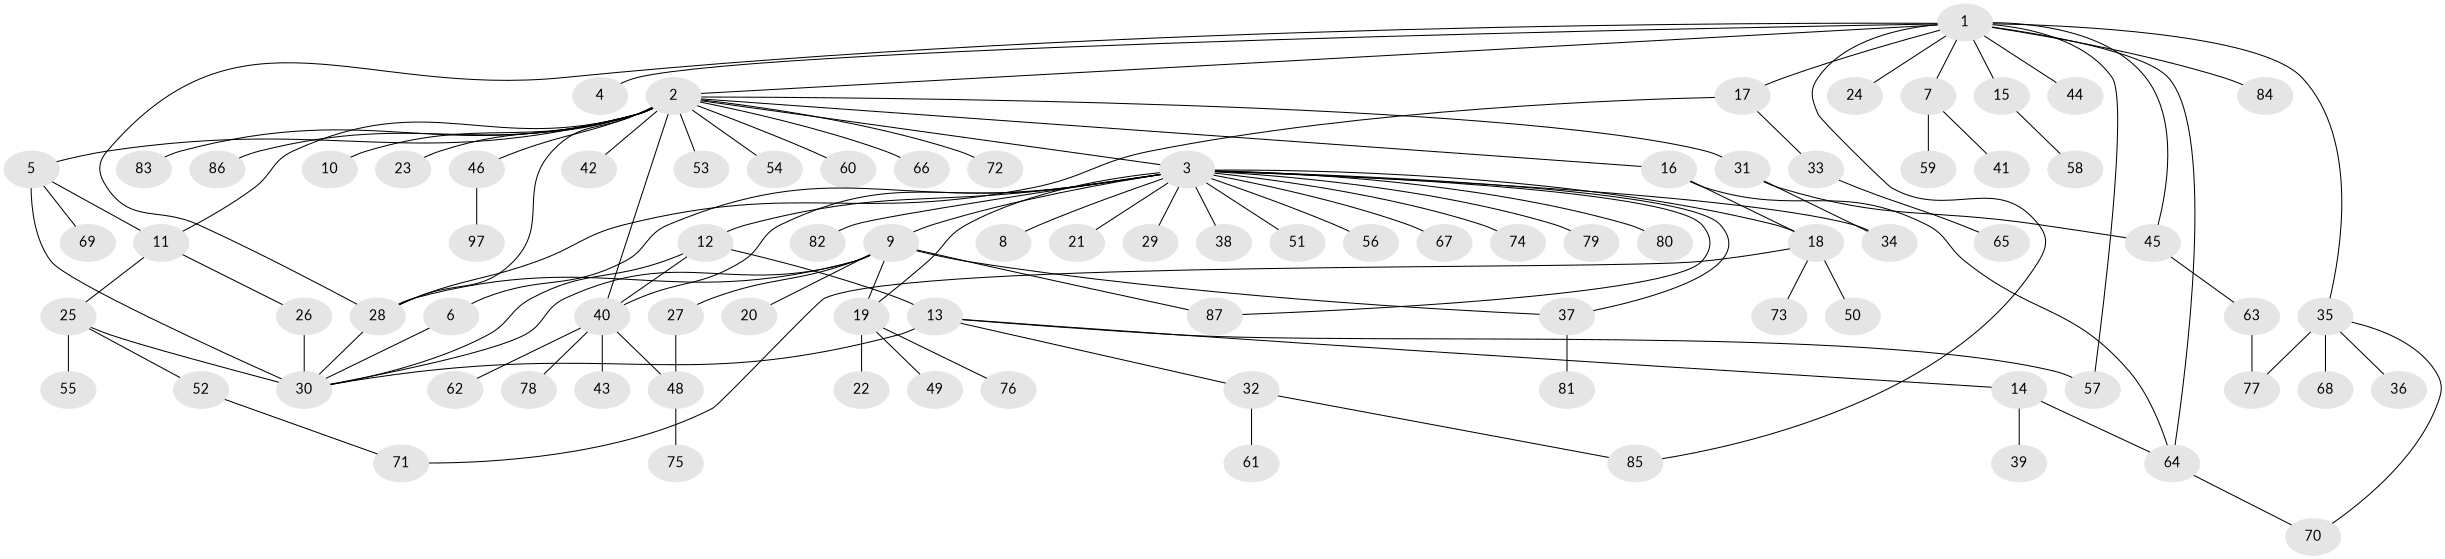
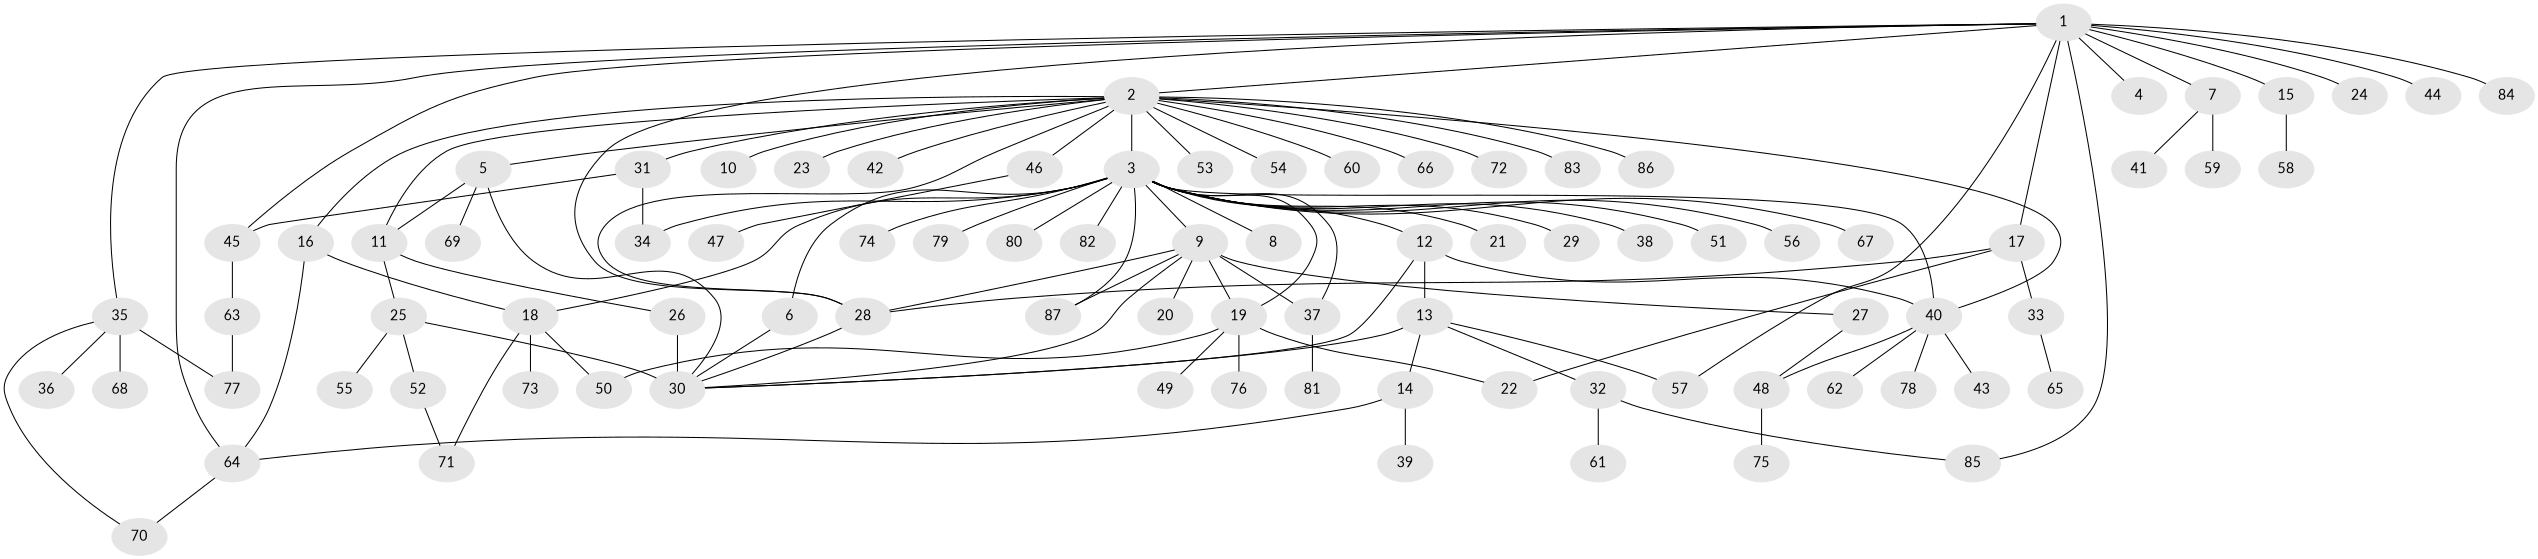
(477, 243) -> (716, 243)
none -> (1739, 320)
none -> (921, 353)
